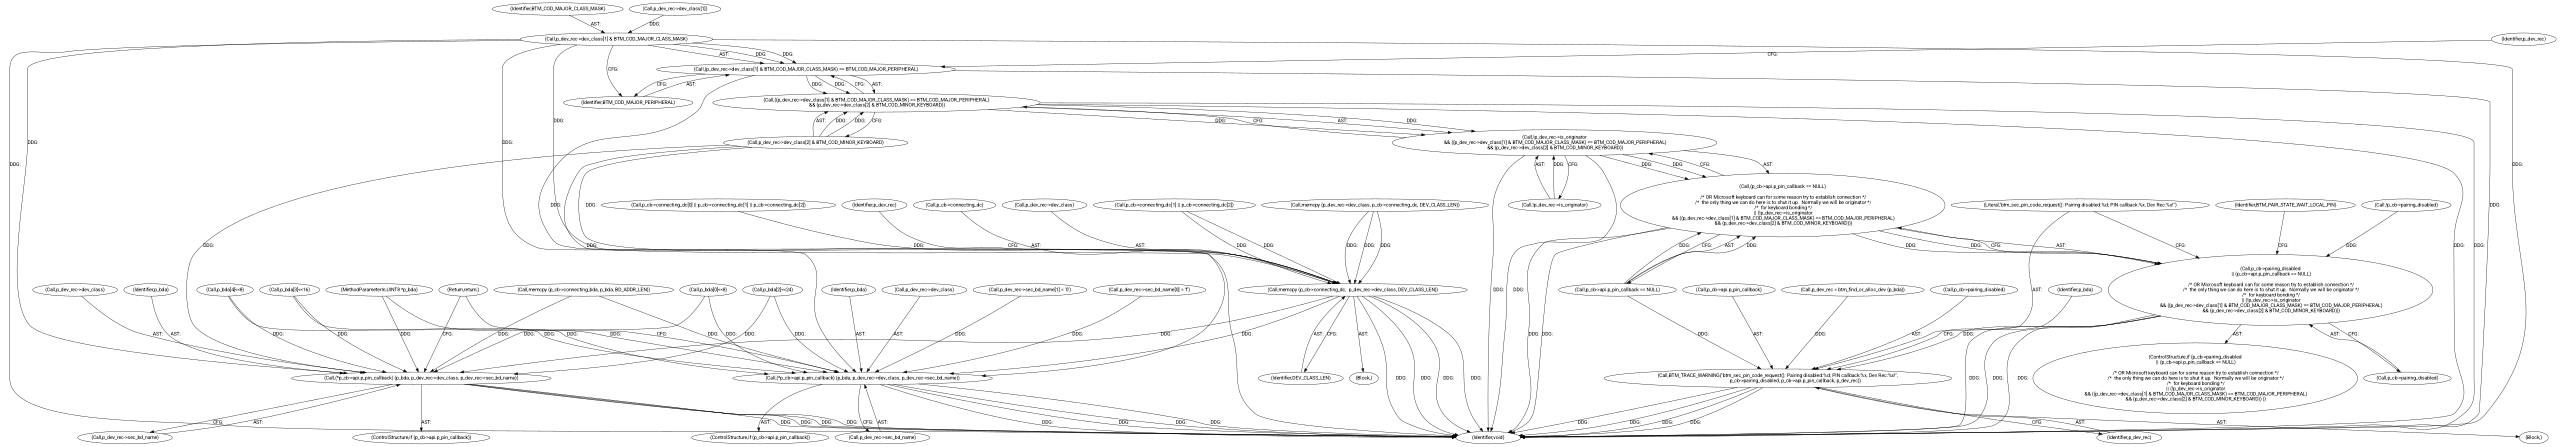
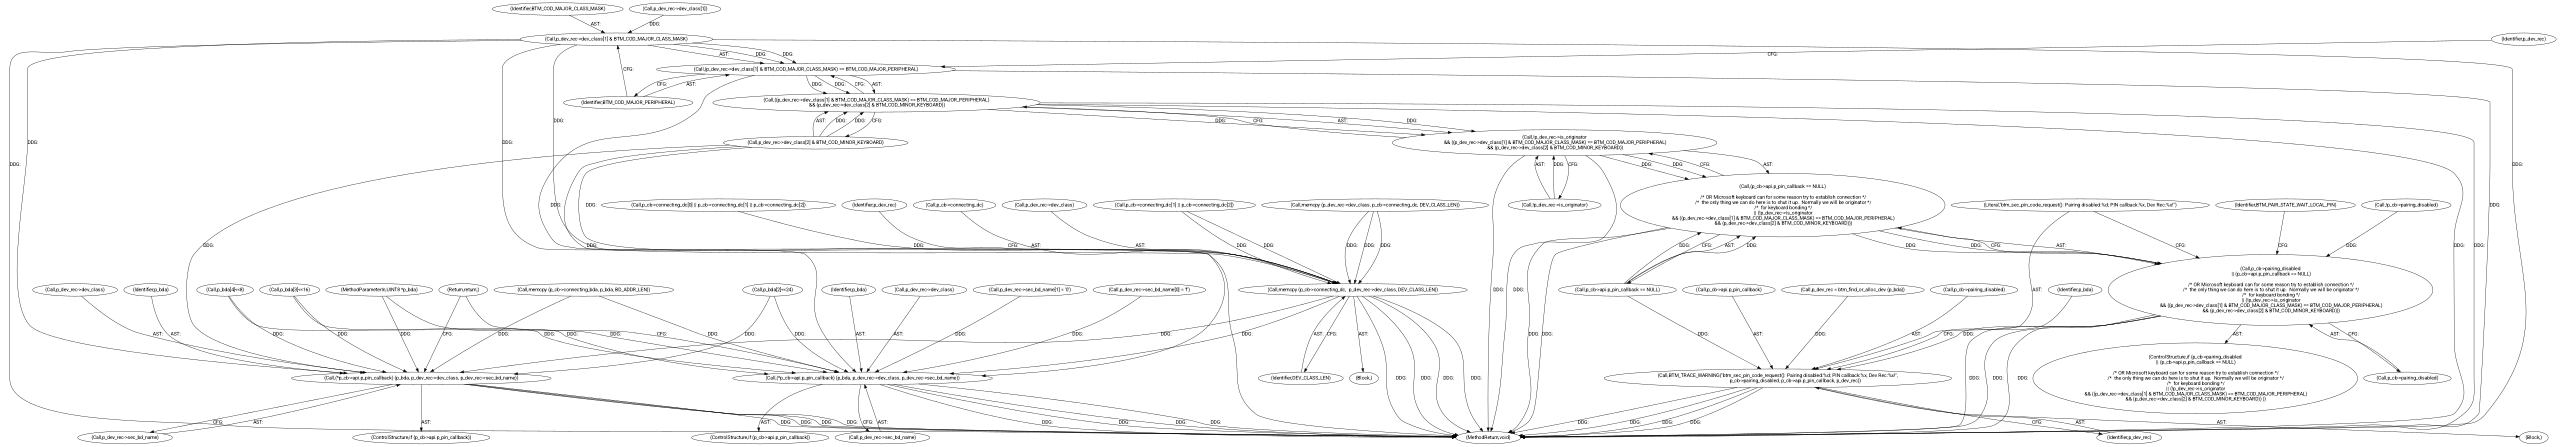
(607, 71) -> (623, 73)
(708, 290) -> none
(1488, 438) -> (1488, 438)
